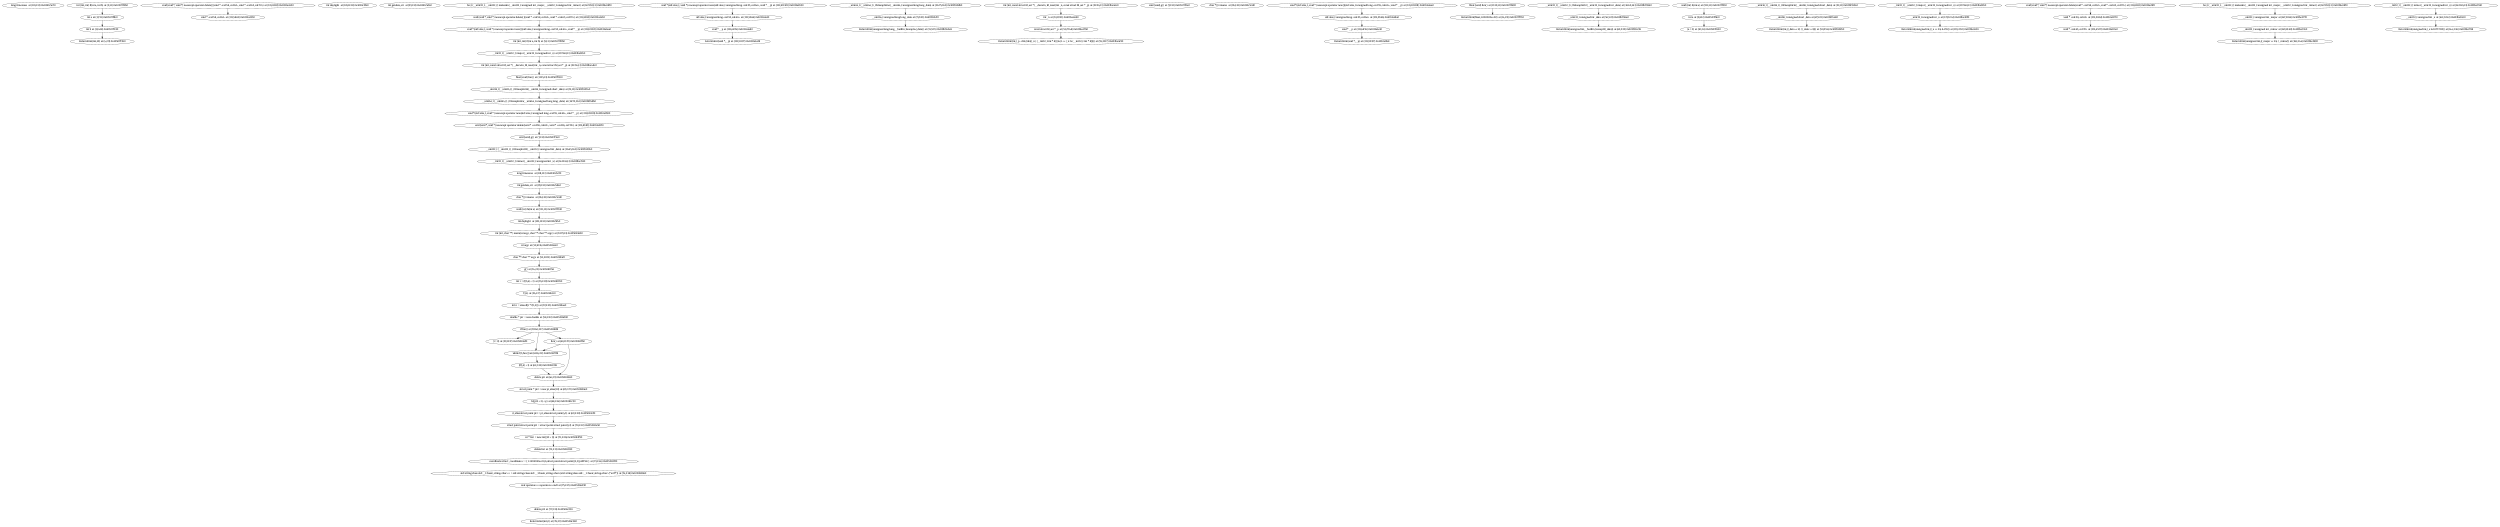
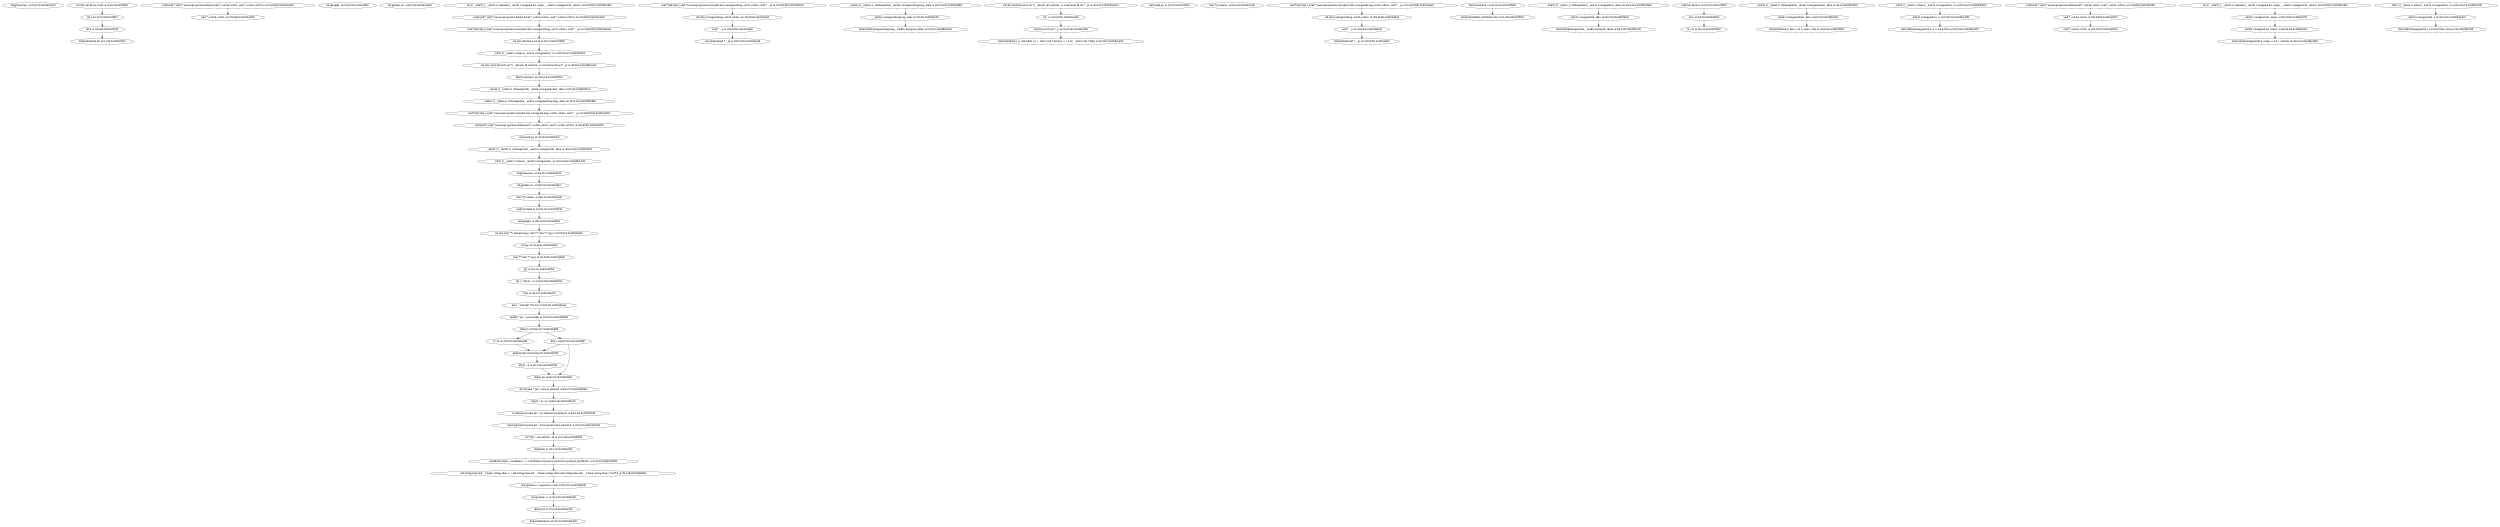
(1704, 18) -> (1704, 18)
none -> (2275, 23)
(539, 270) -> (539, 270)
(537, 341) -> (522, 347)
none -> (553, 498)
